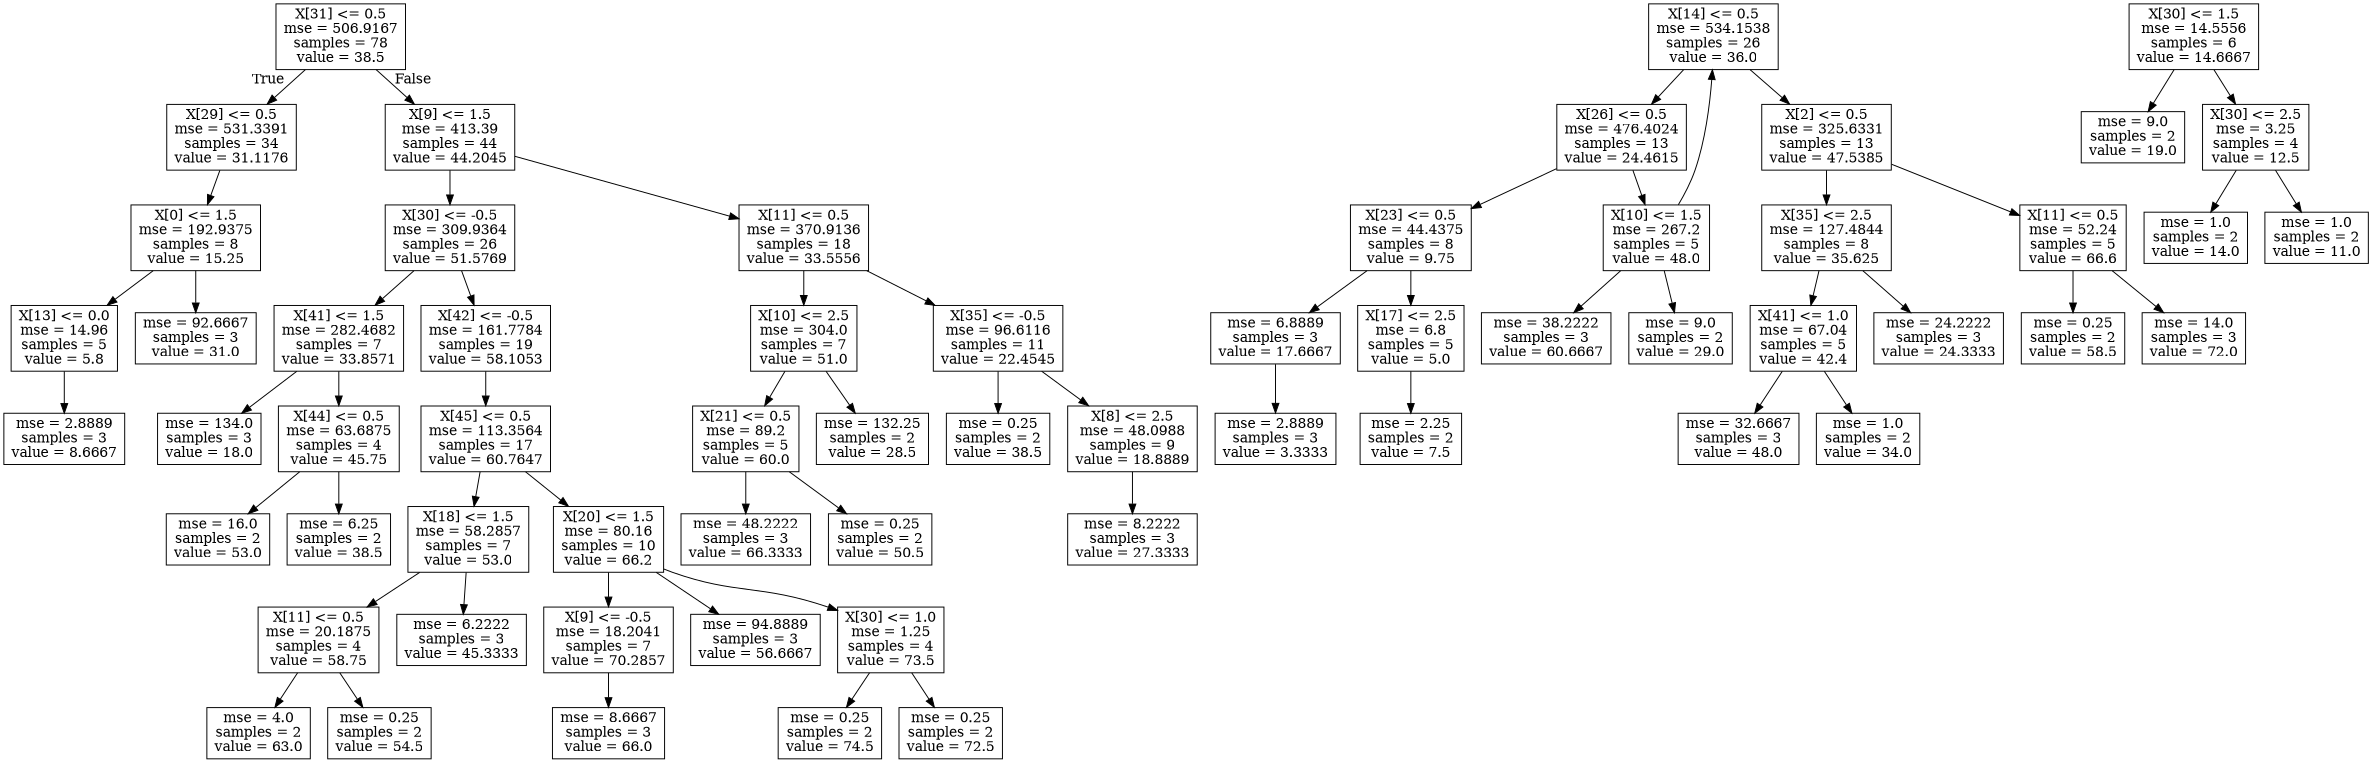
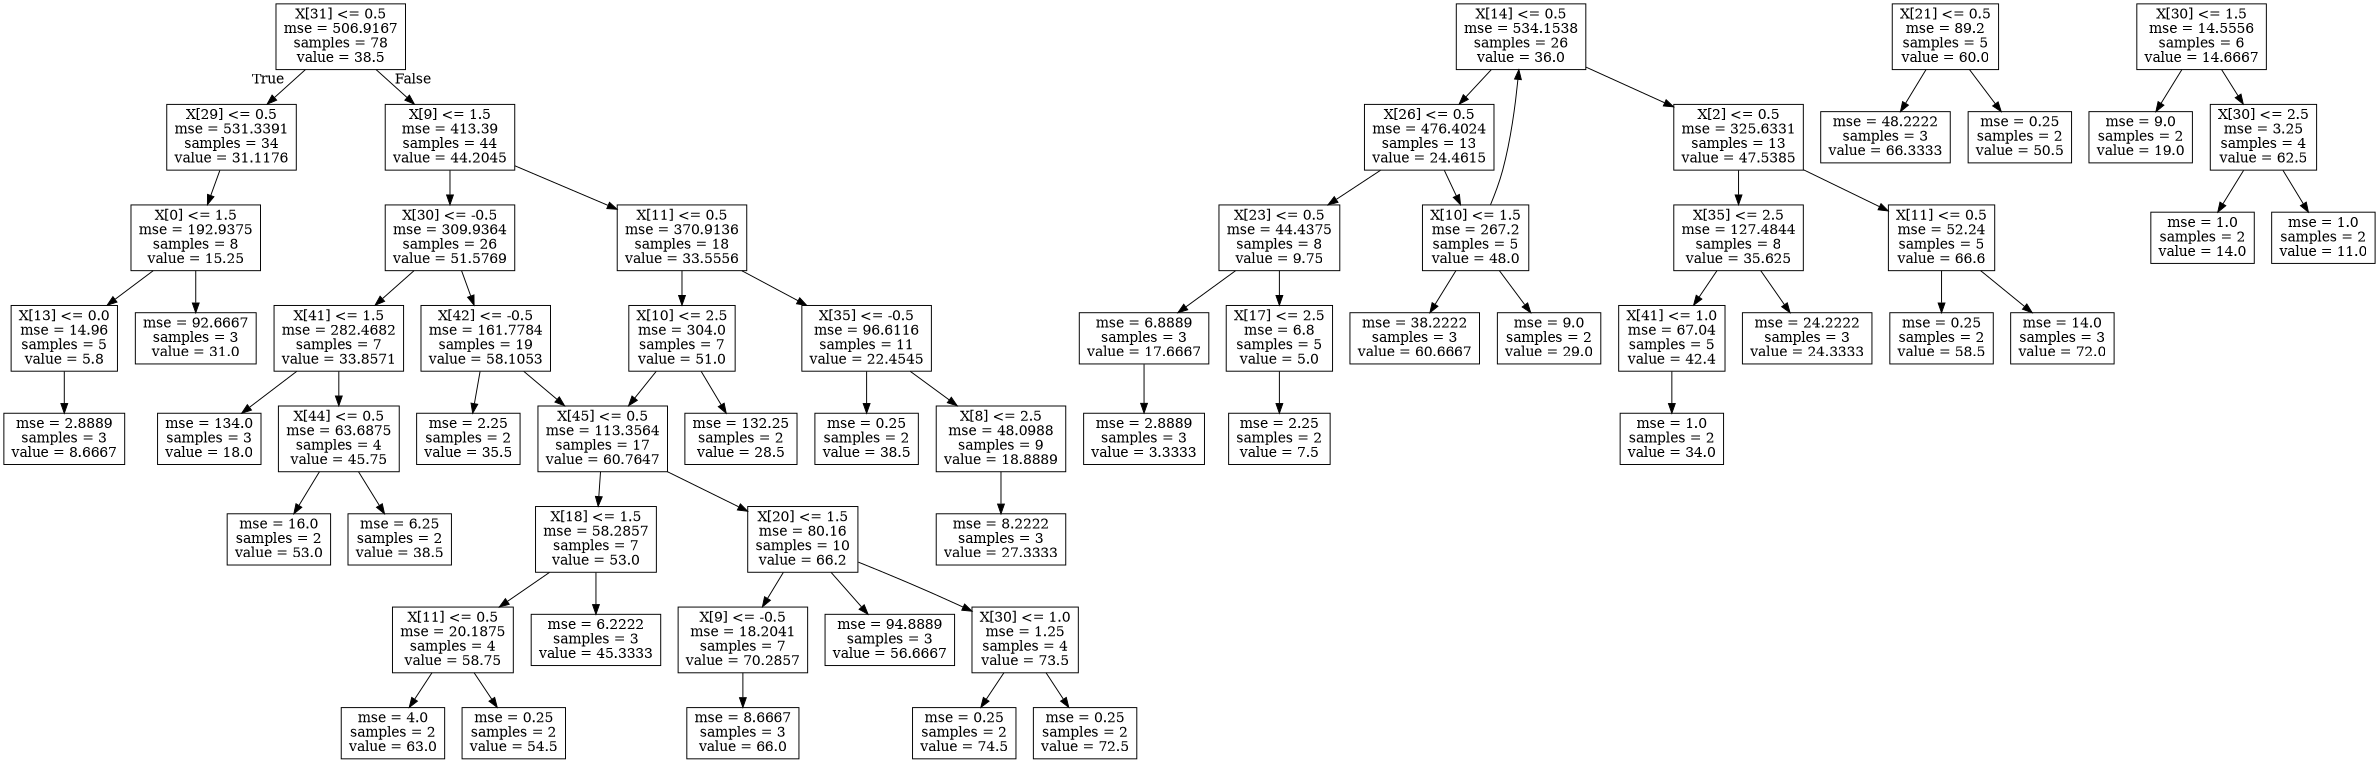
(2256, 137) -> (2263, 137)
(777, 384) -> (646, 385)
none -> (468, 439)
(1739, 439) -> none
